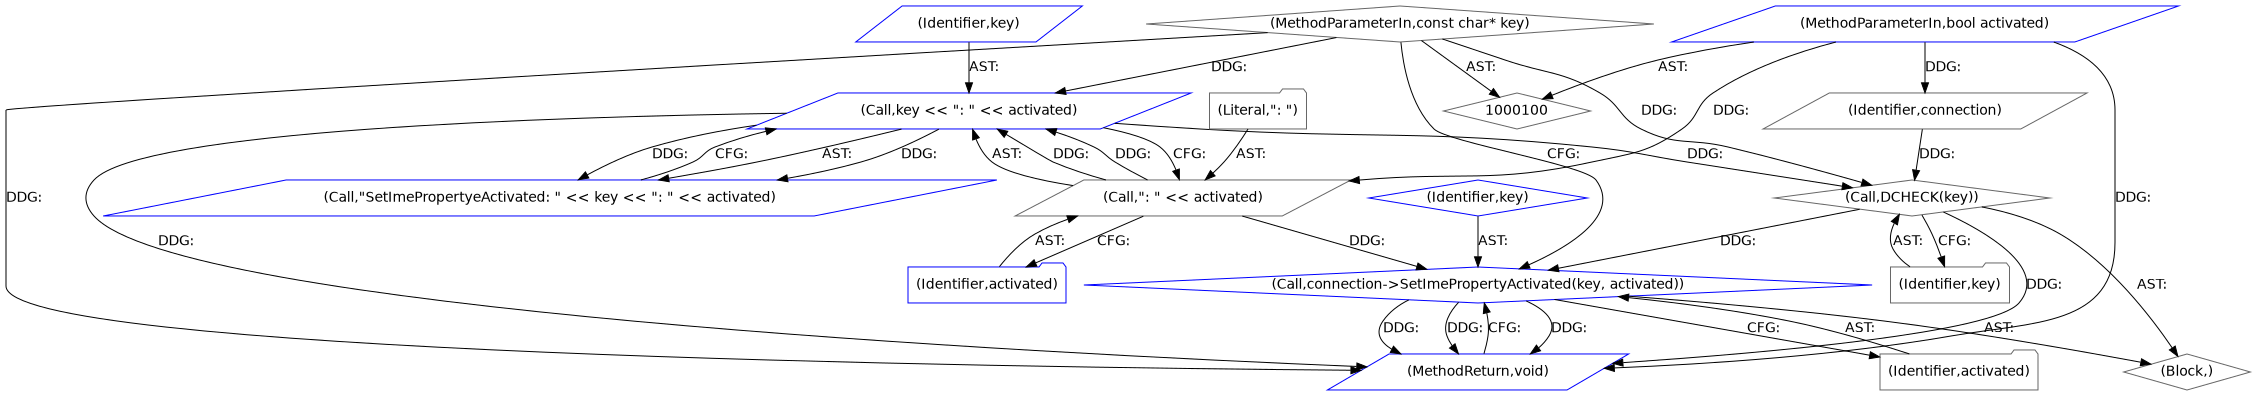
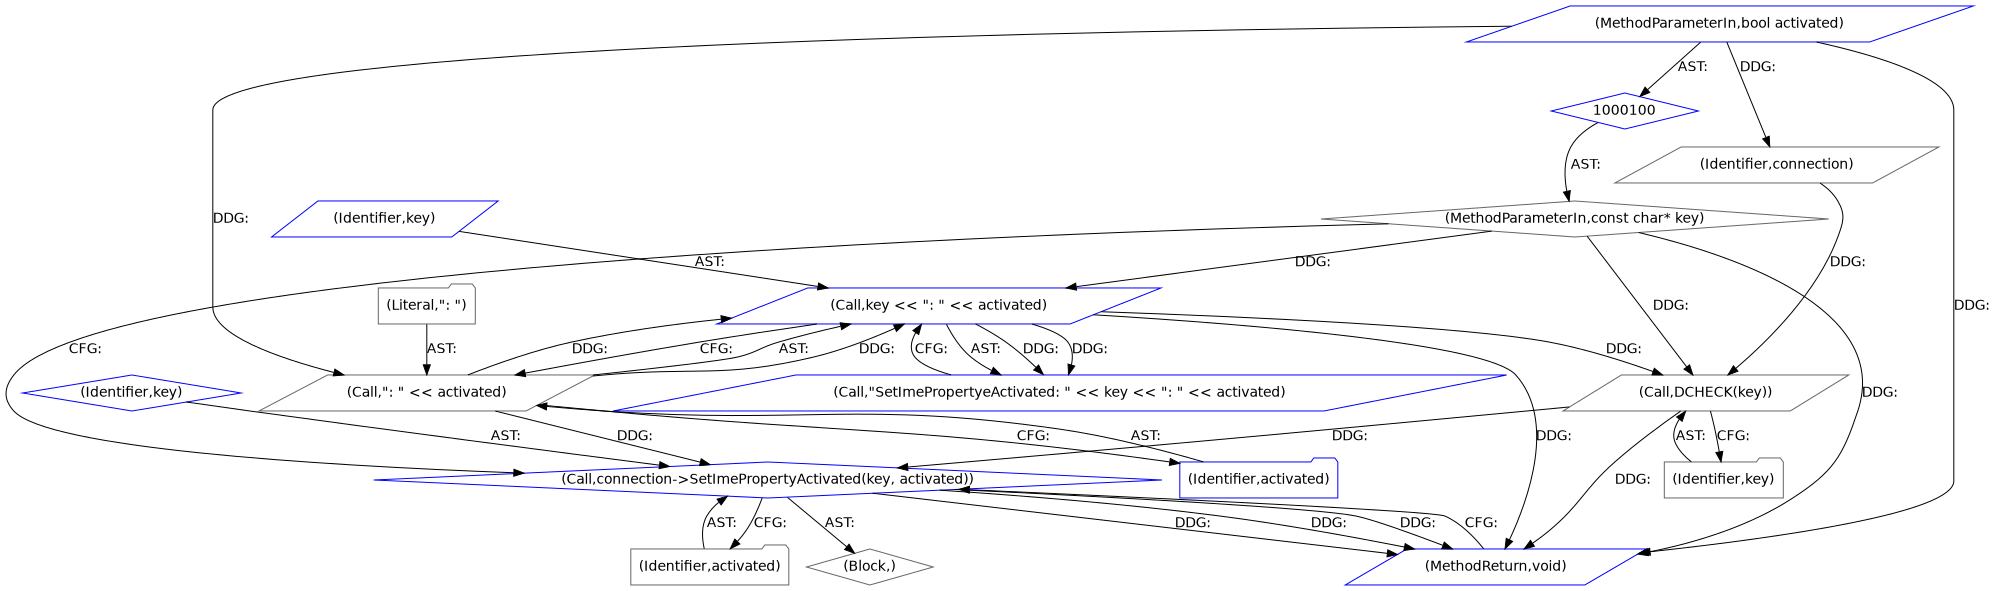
(1456, 66) -> (1569, 151)
(1517, 111) -> (1625, 111)
(1912, 198) -> (1706, 393)
(2092, 257) -> none
